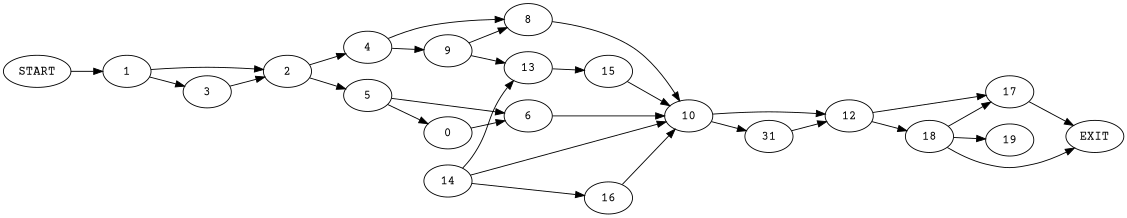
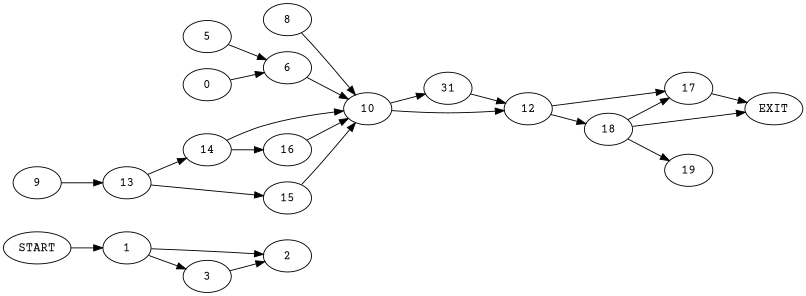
(484, 37) -> none
(368, 47) -> none
(323, 82) -> none
(404, 112) -> none
(486, 131) -> (163, 168)
